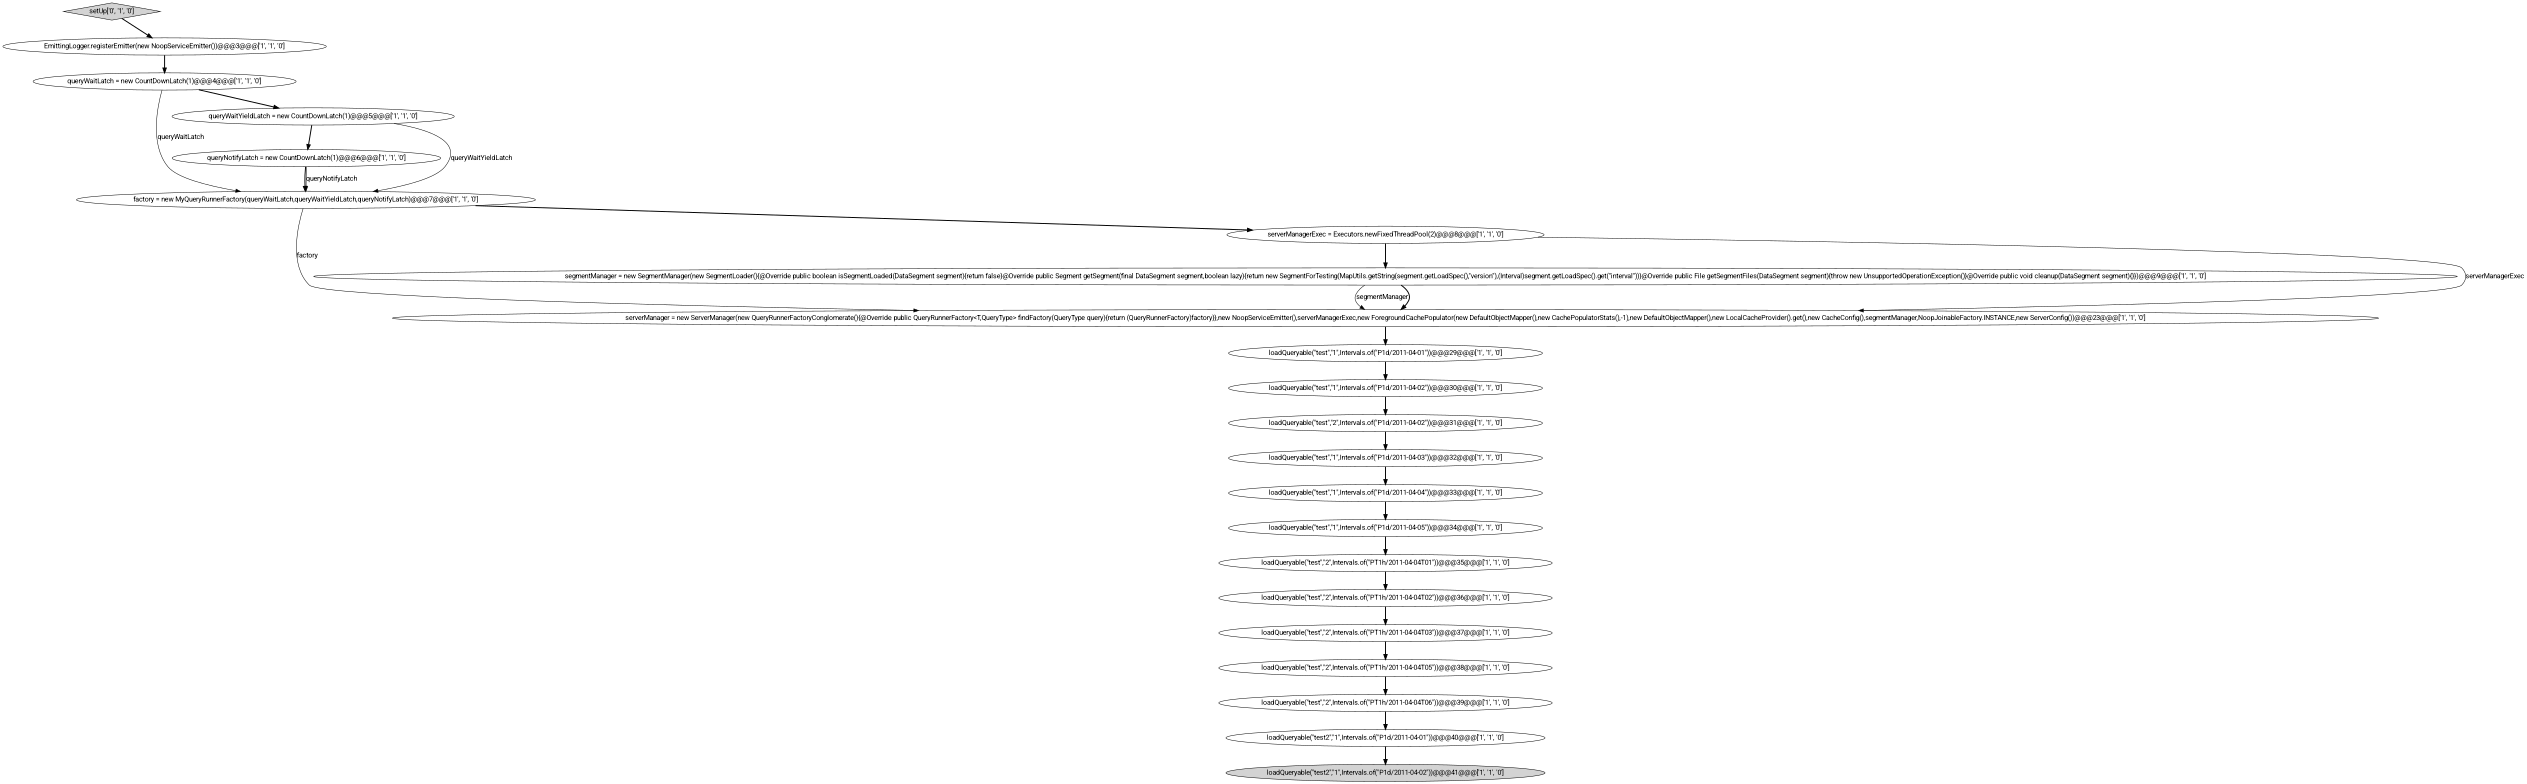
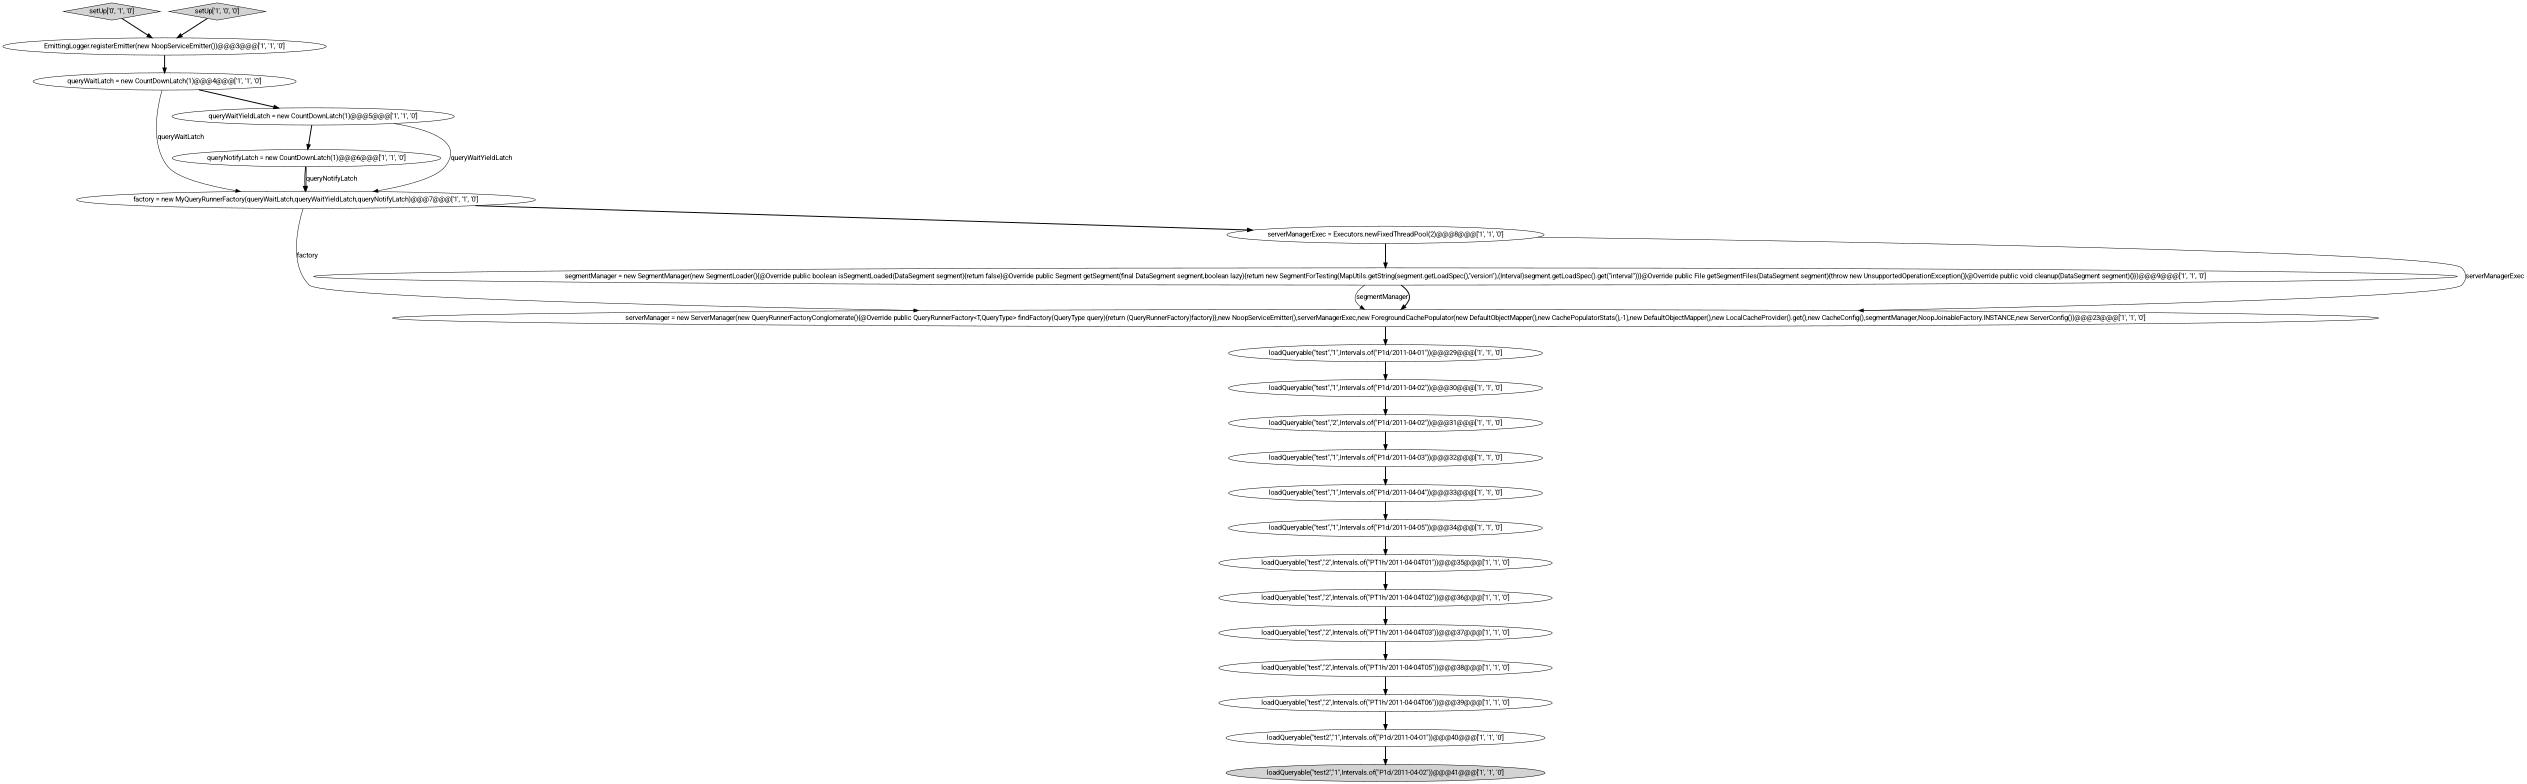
none -> (217, 12)
